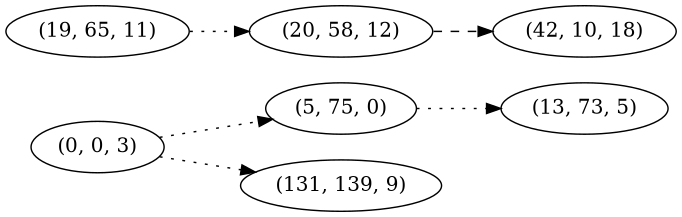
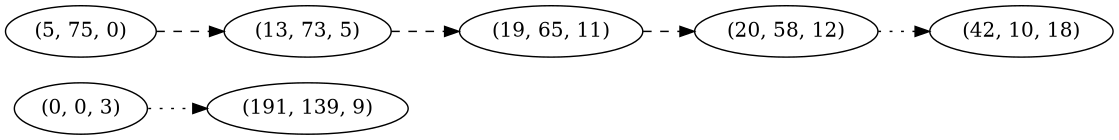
(212, 31) -> (661, 31)
none -> (418, 31)
(456, 31) -> (897, 31)
(452, 109) -> (183, 31)
(209, 129) -> none
(341, 186) -> (308, 109)
